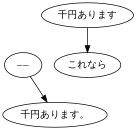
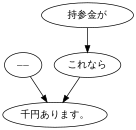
(87, 15) -> (87, 15)
none -> (73, 87)
